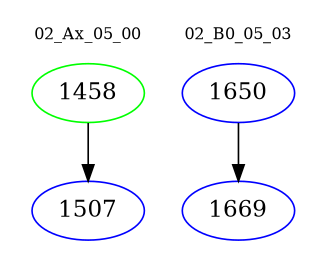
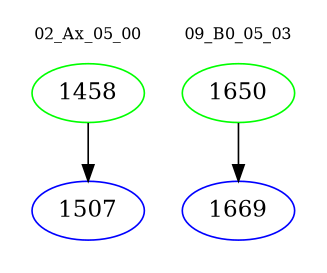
(238, 35) -> (238, 35)
(238, 93) -> (238, 93)
